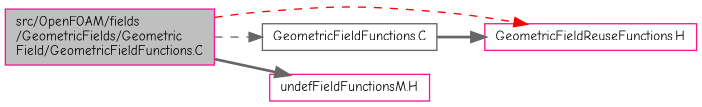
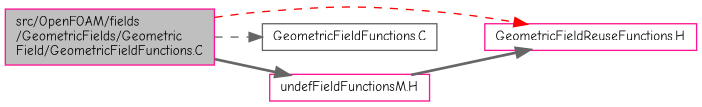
(454, 37) -> (464, 64)
